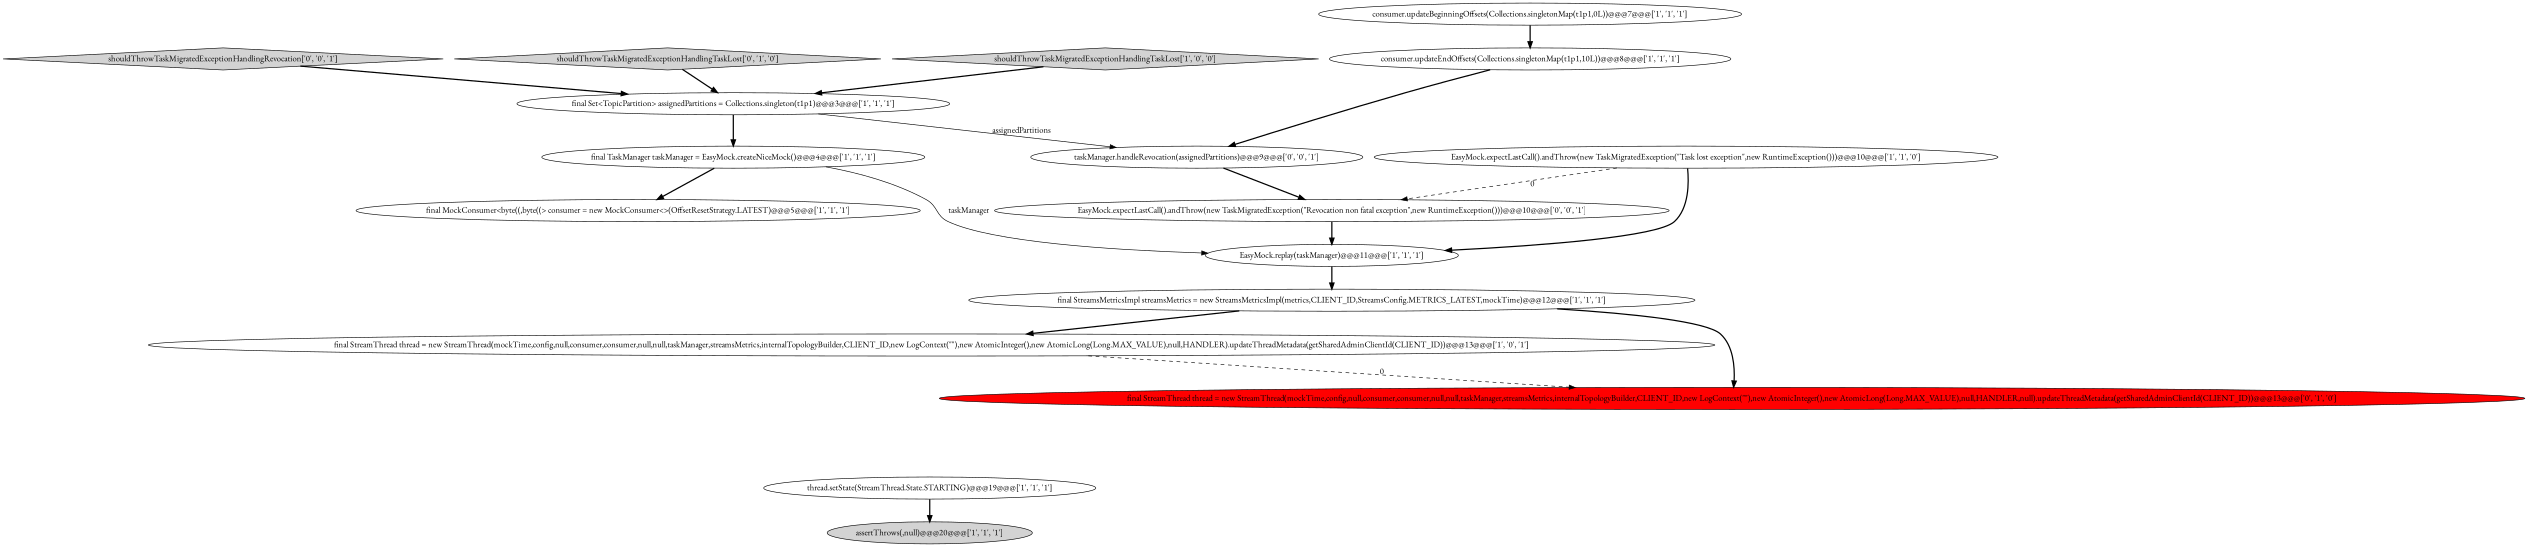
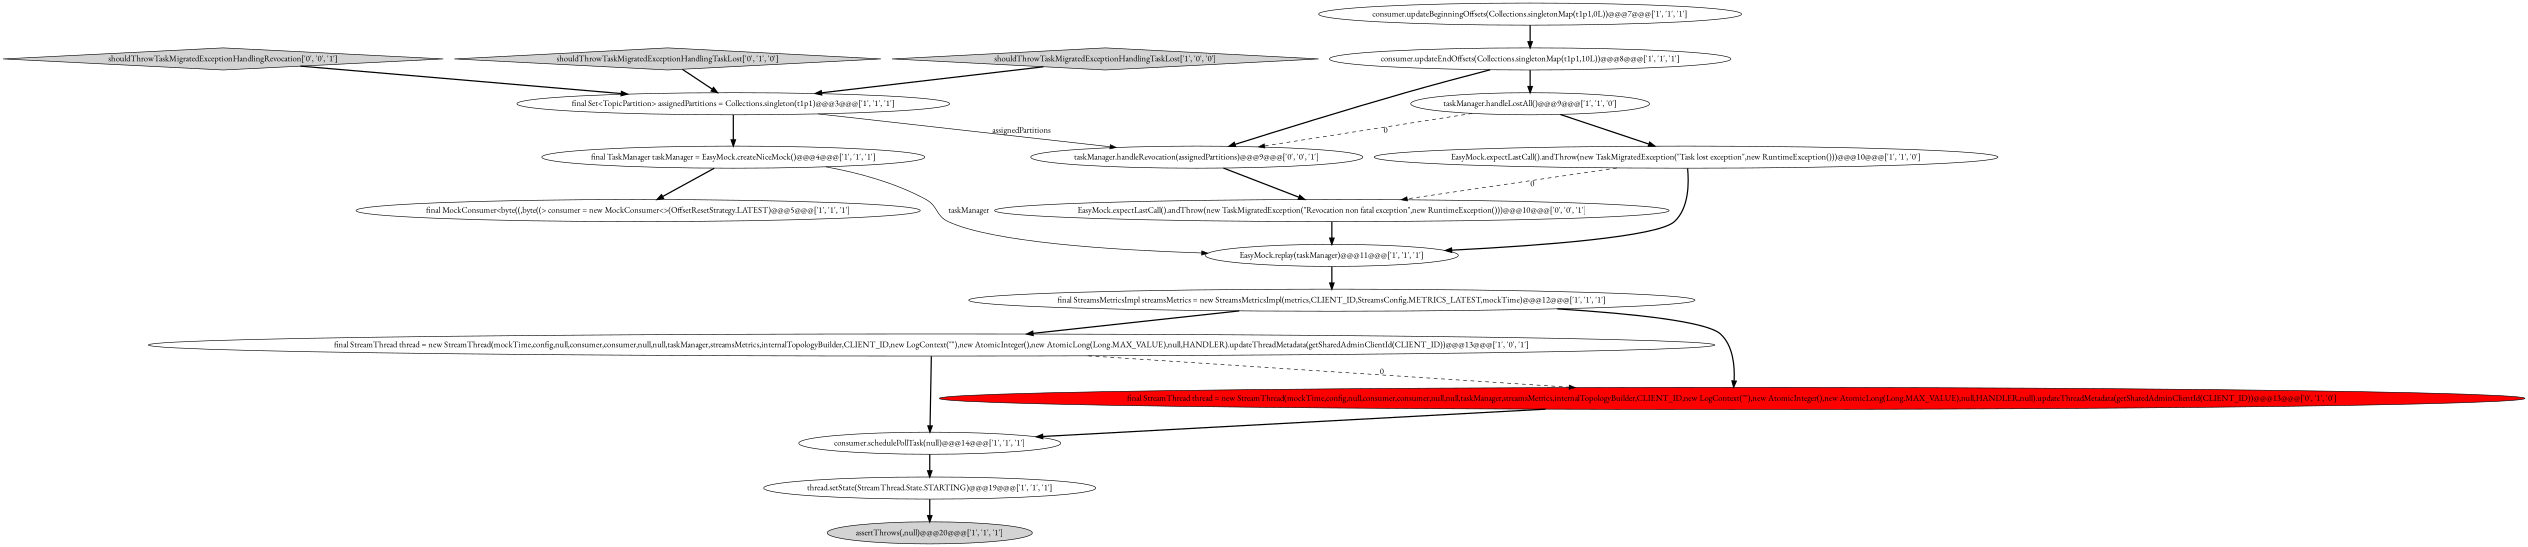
none -> (1530, 104)
none -> (930, 443)
